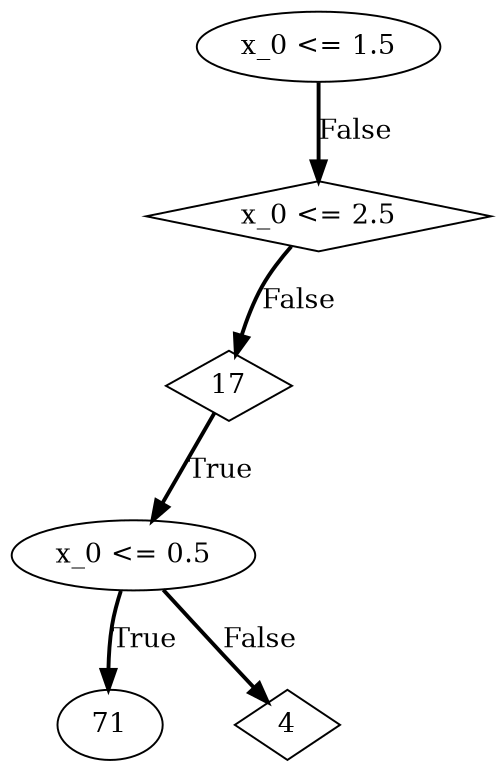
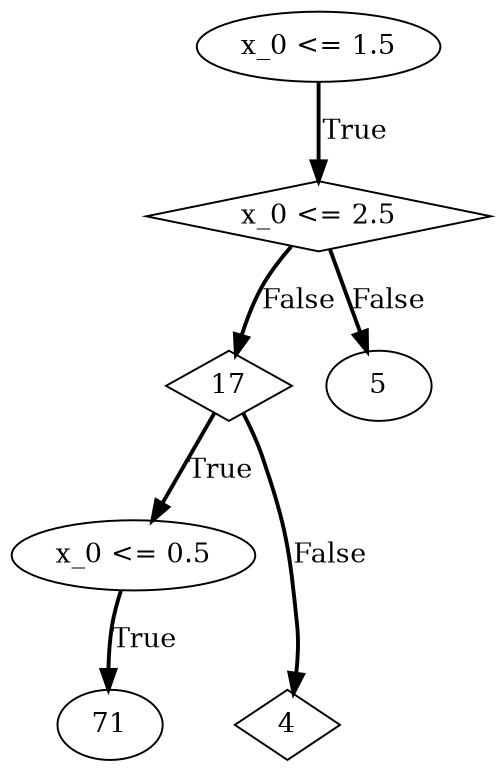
(356, 132) -> (356, 132)
none -> (379, 386)
(208, 639) -> (286, 540)
